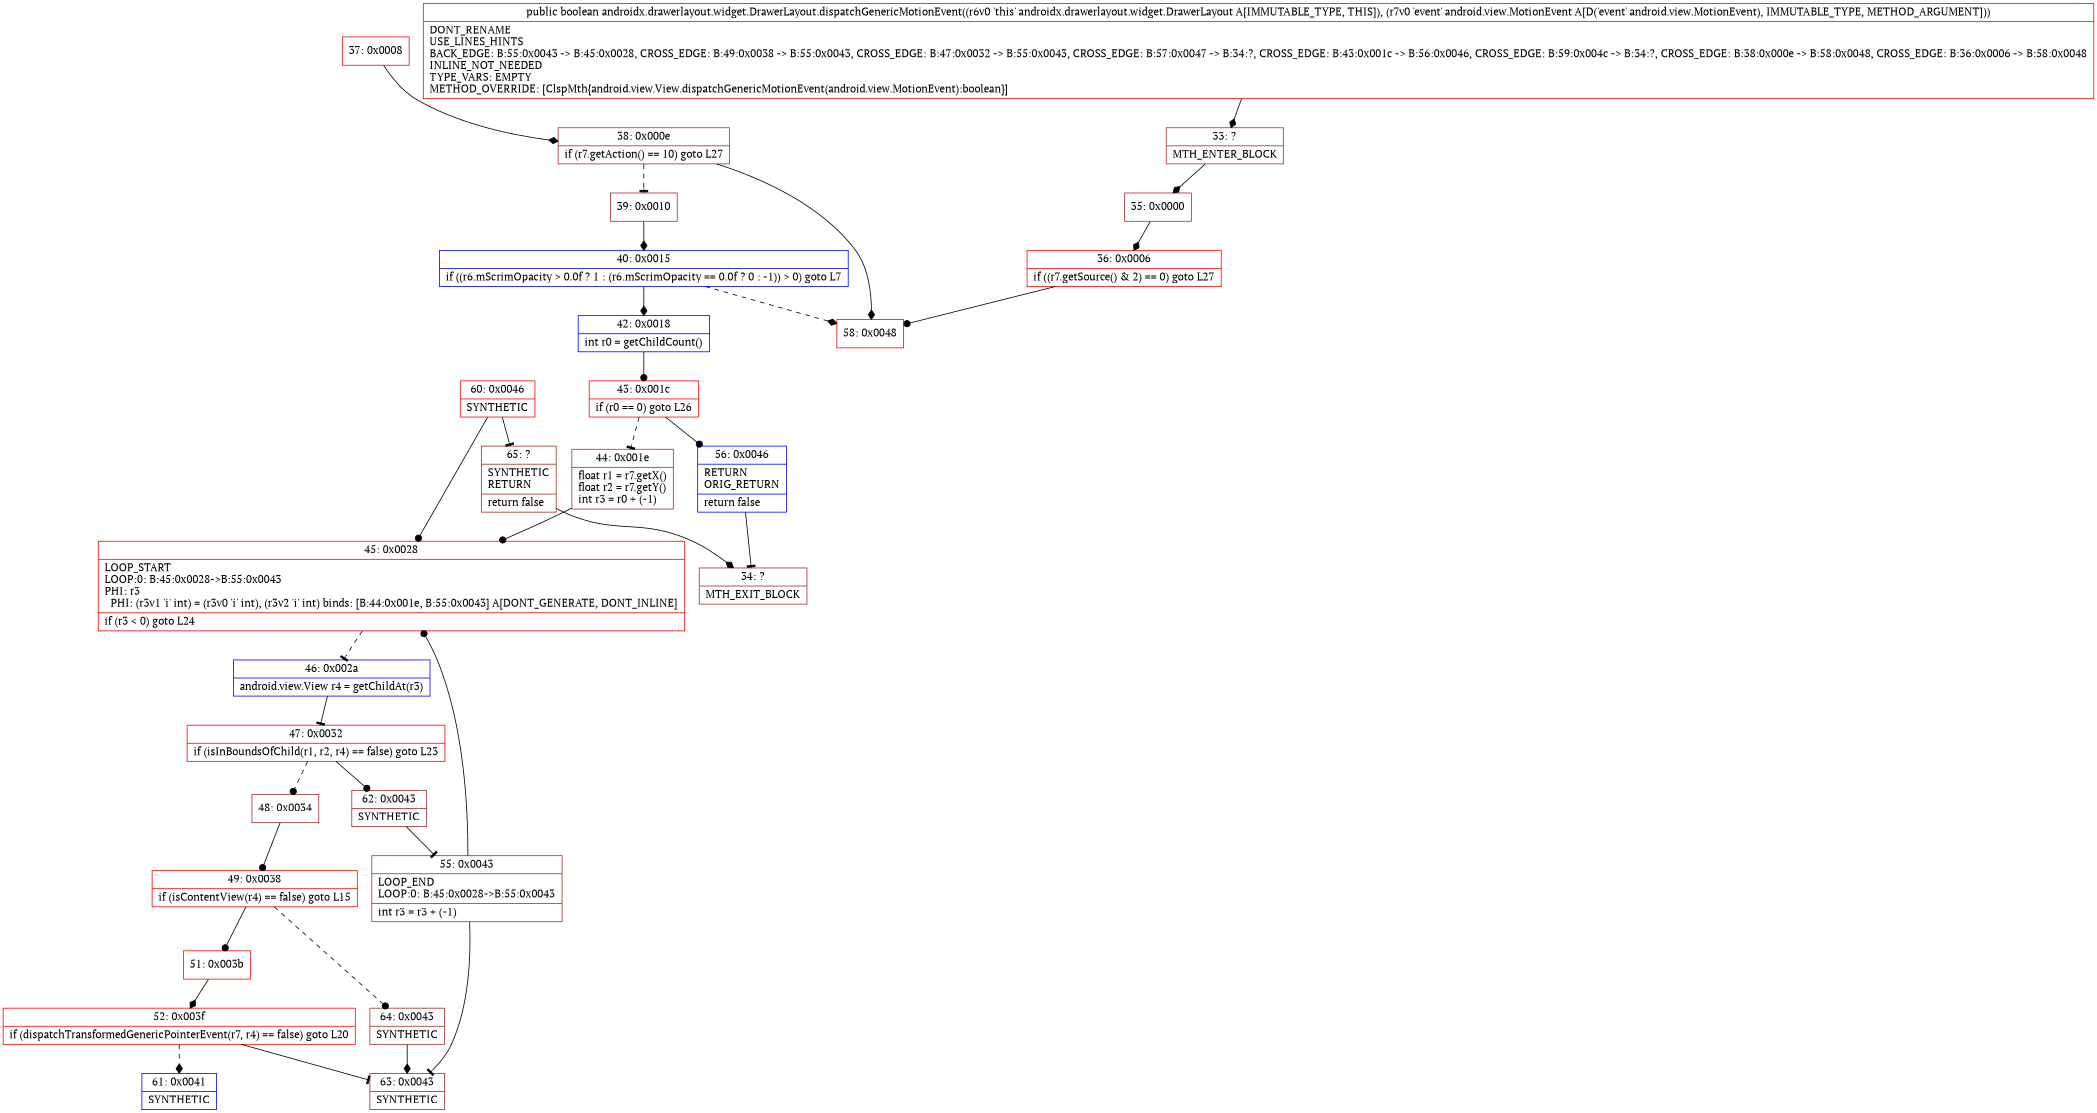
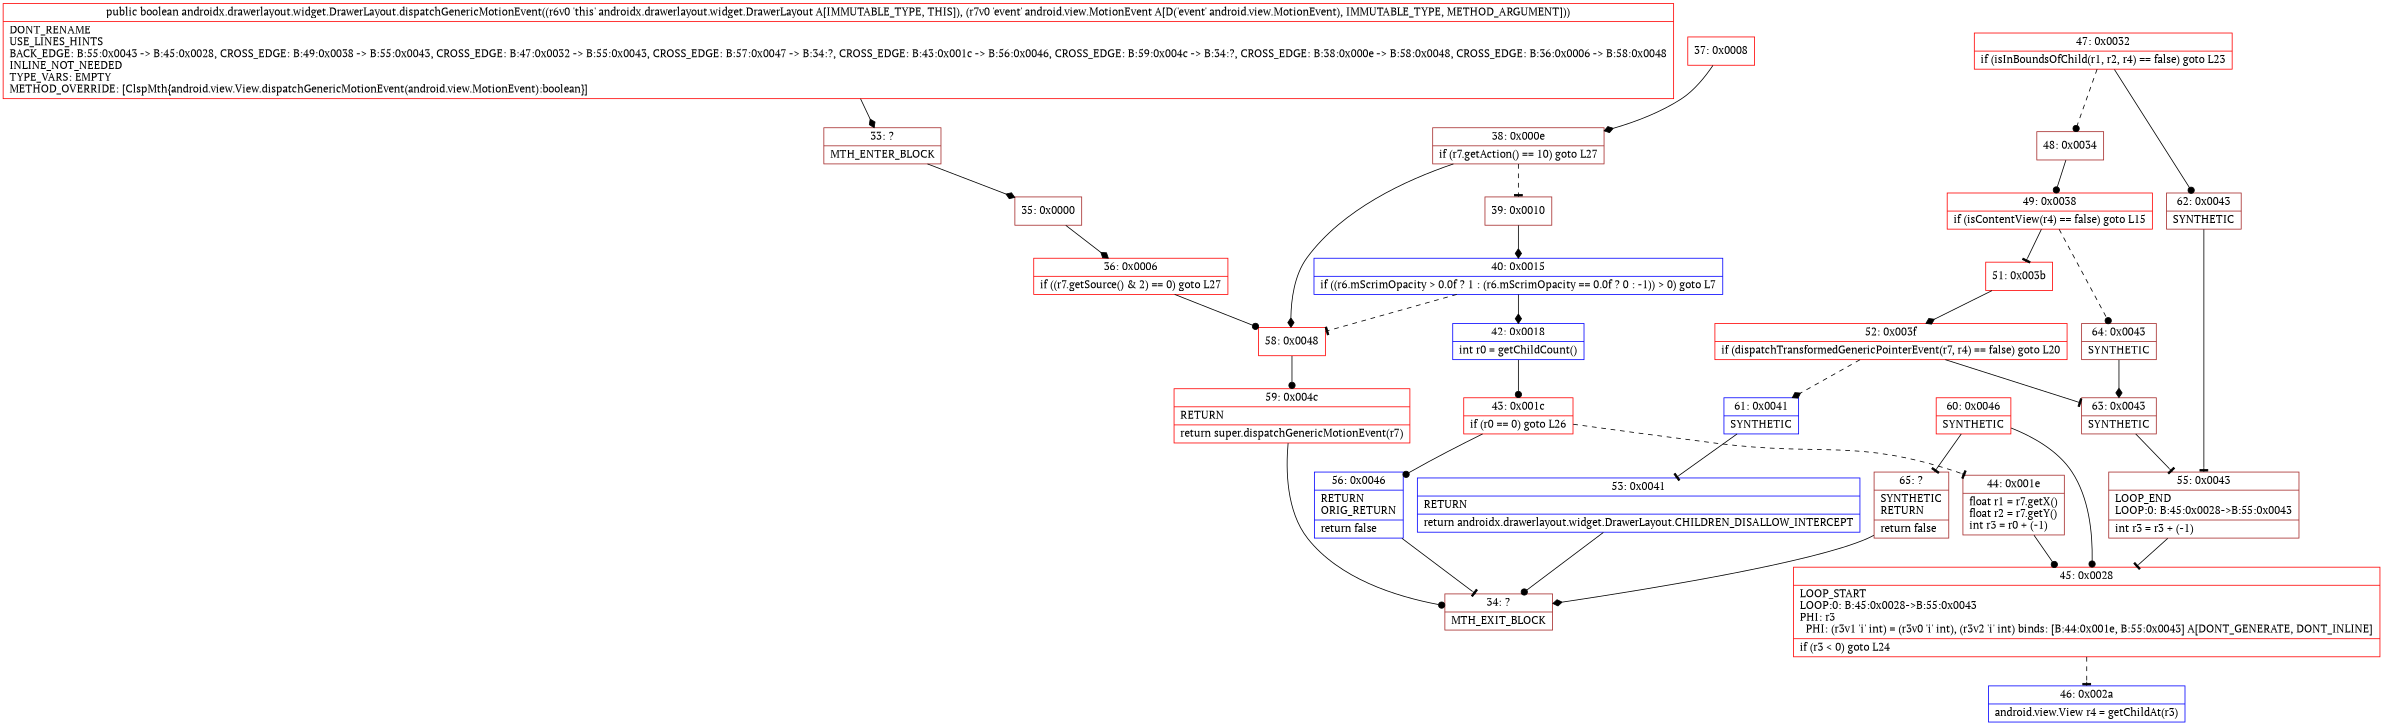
(767, 304) -> (1393, 312)
none -> (1292, 416)
none -> (1639, 505)
(324, 709) -> none
(460, 743) -> (2153, 551)
(236, 926) -> (2034, 244)
(465, 1000) -> (2153, 451)
